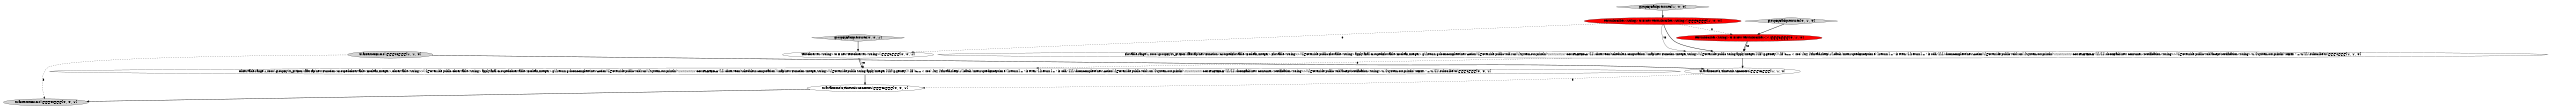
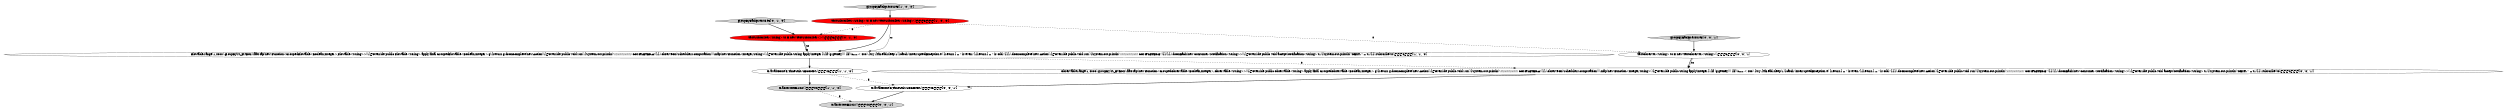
(1067, 62) -> (810, 79)
